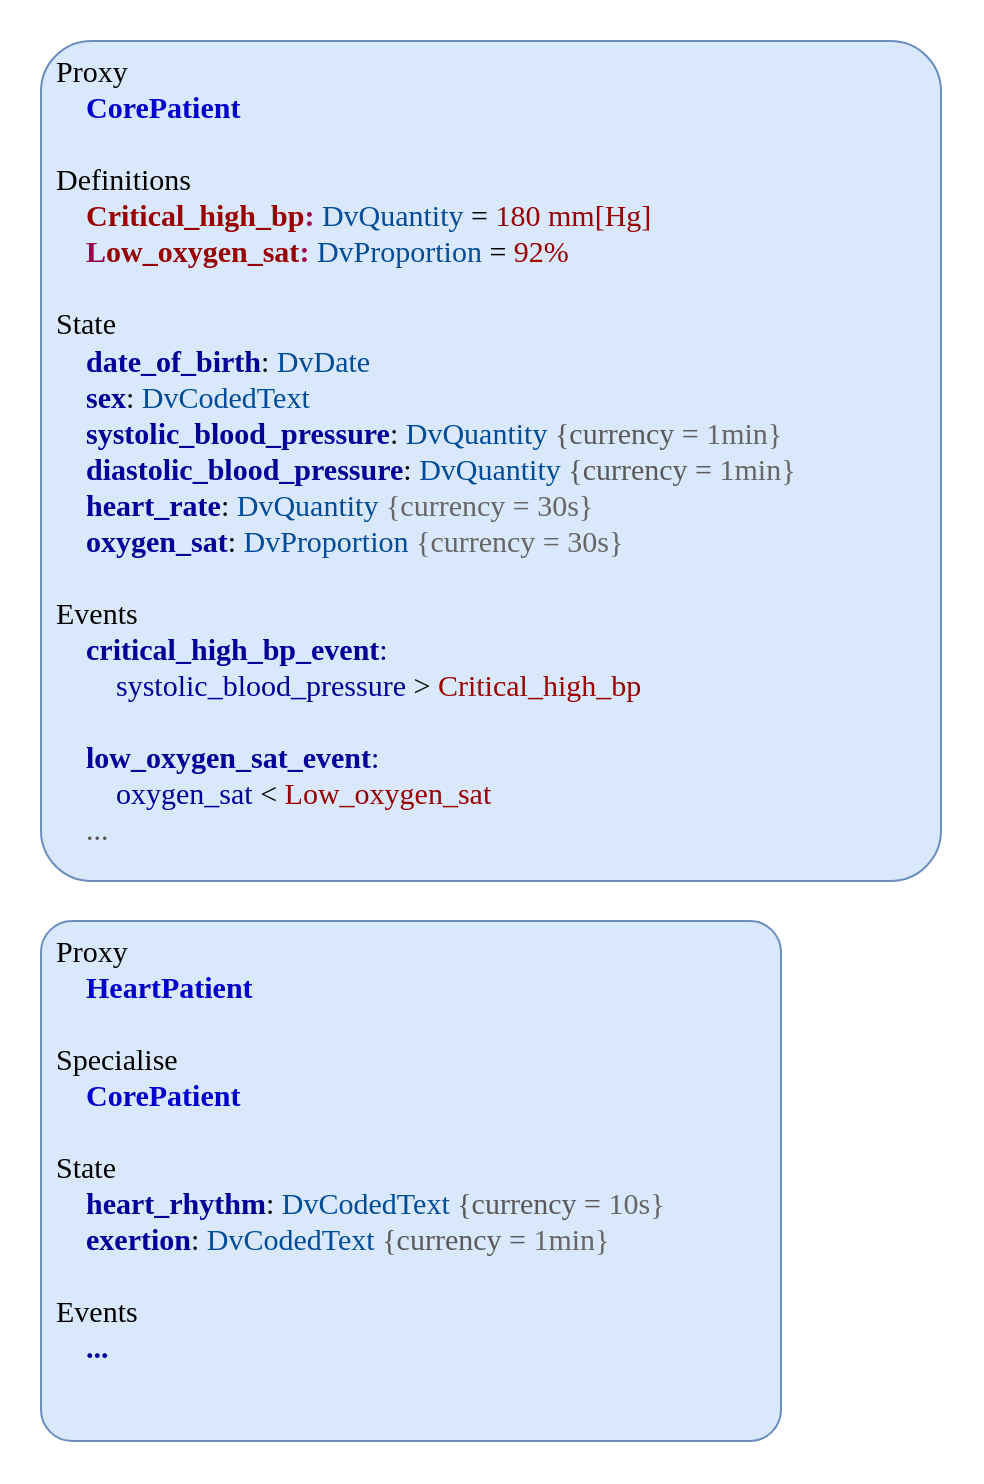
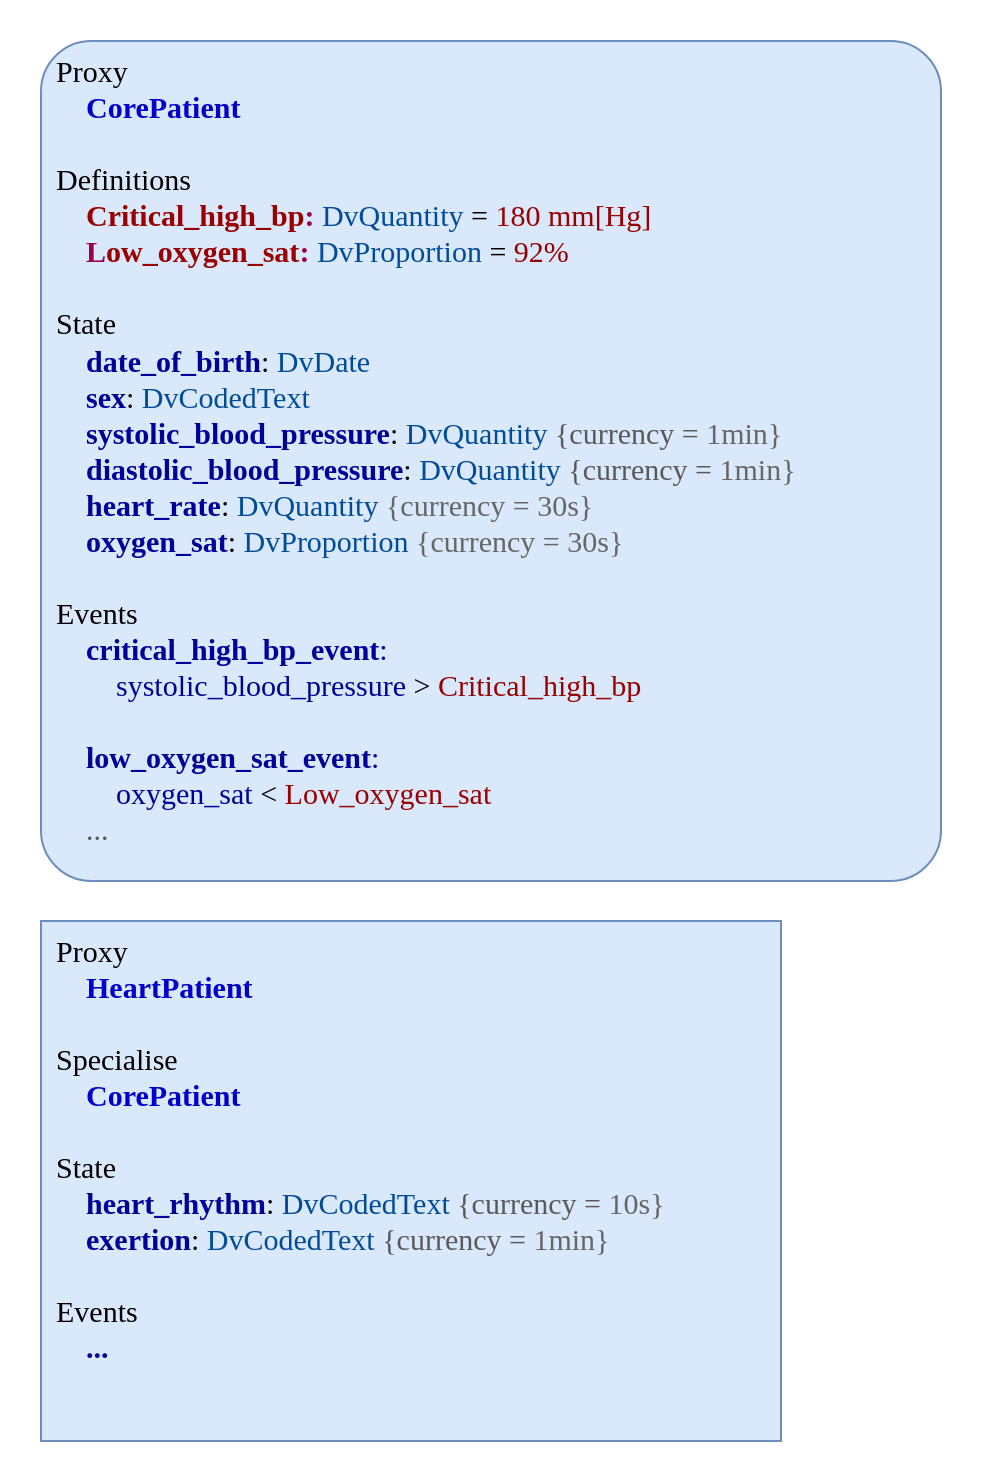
(411, 1181) -> (411, 1181)
